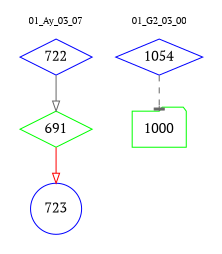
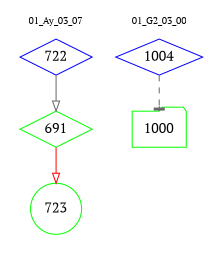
(159, 57) -> (159, 57)
(56, 209) -> (56, 209)
